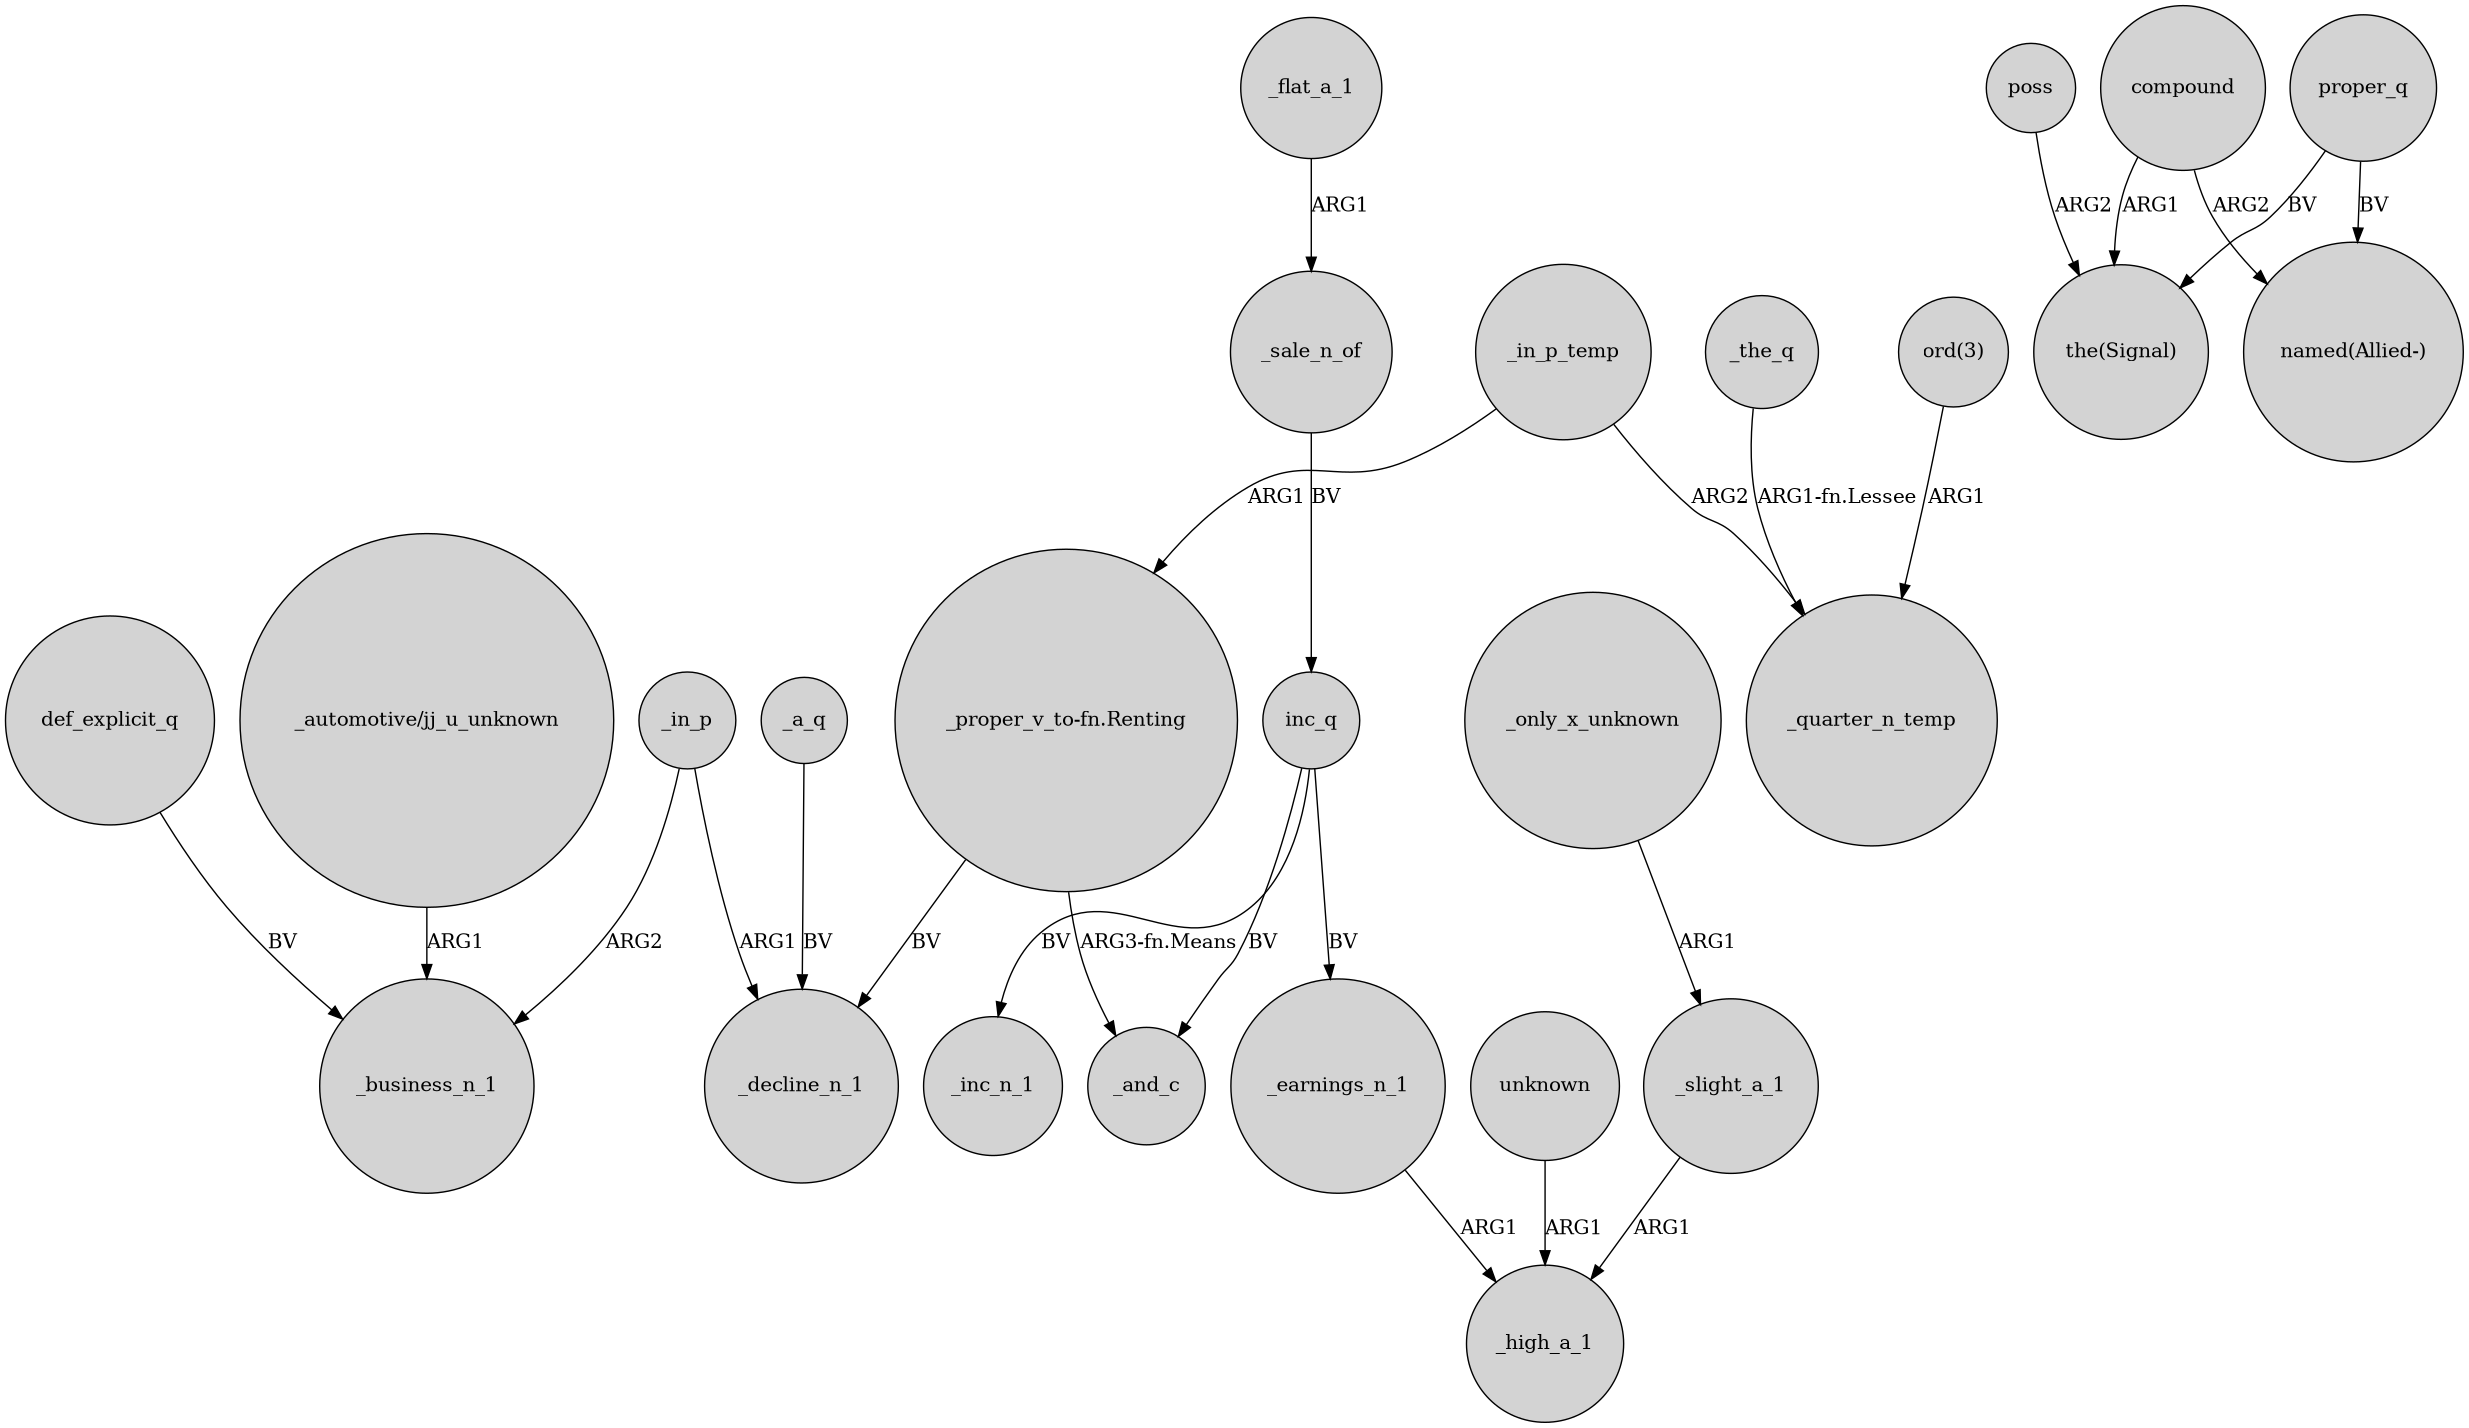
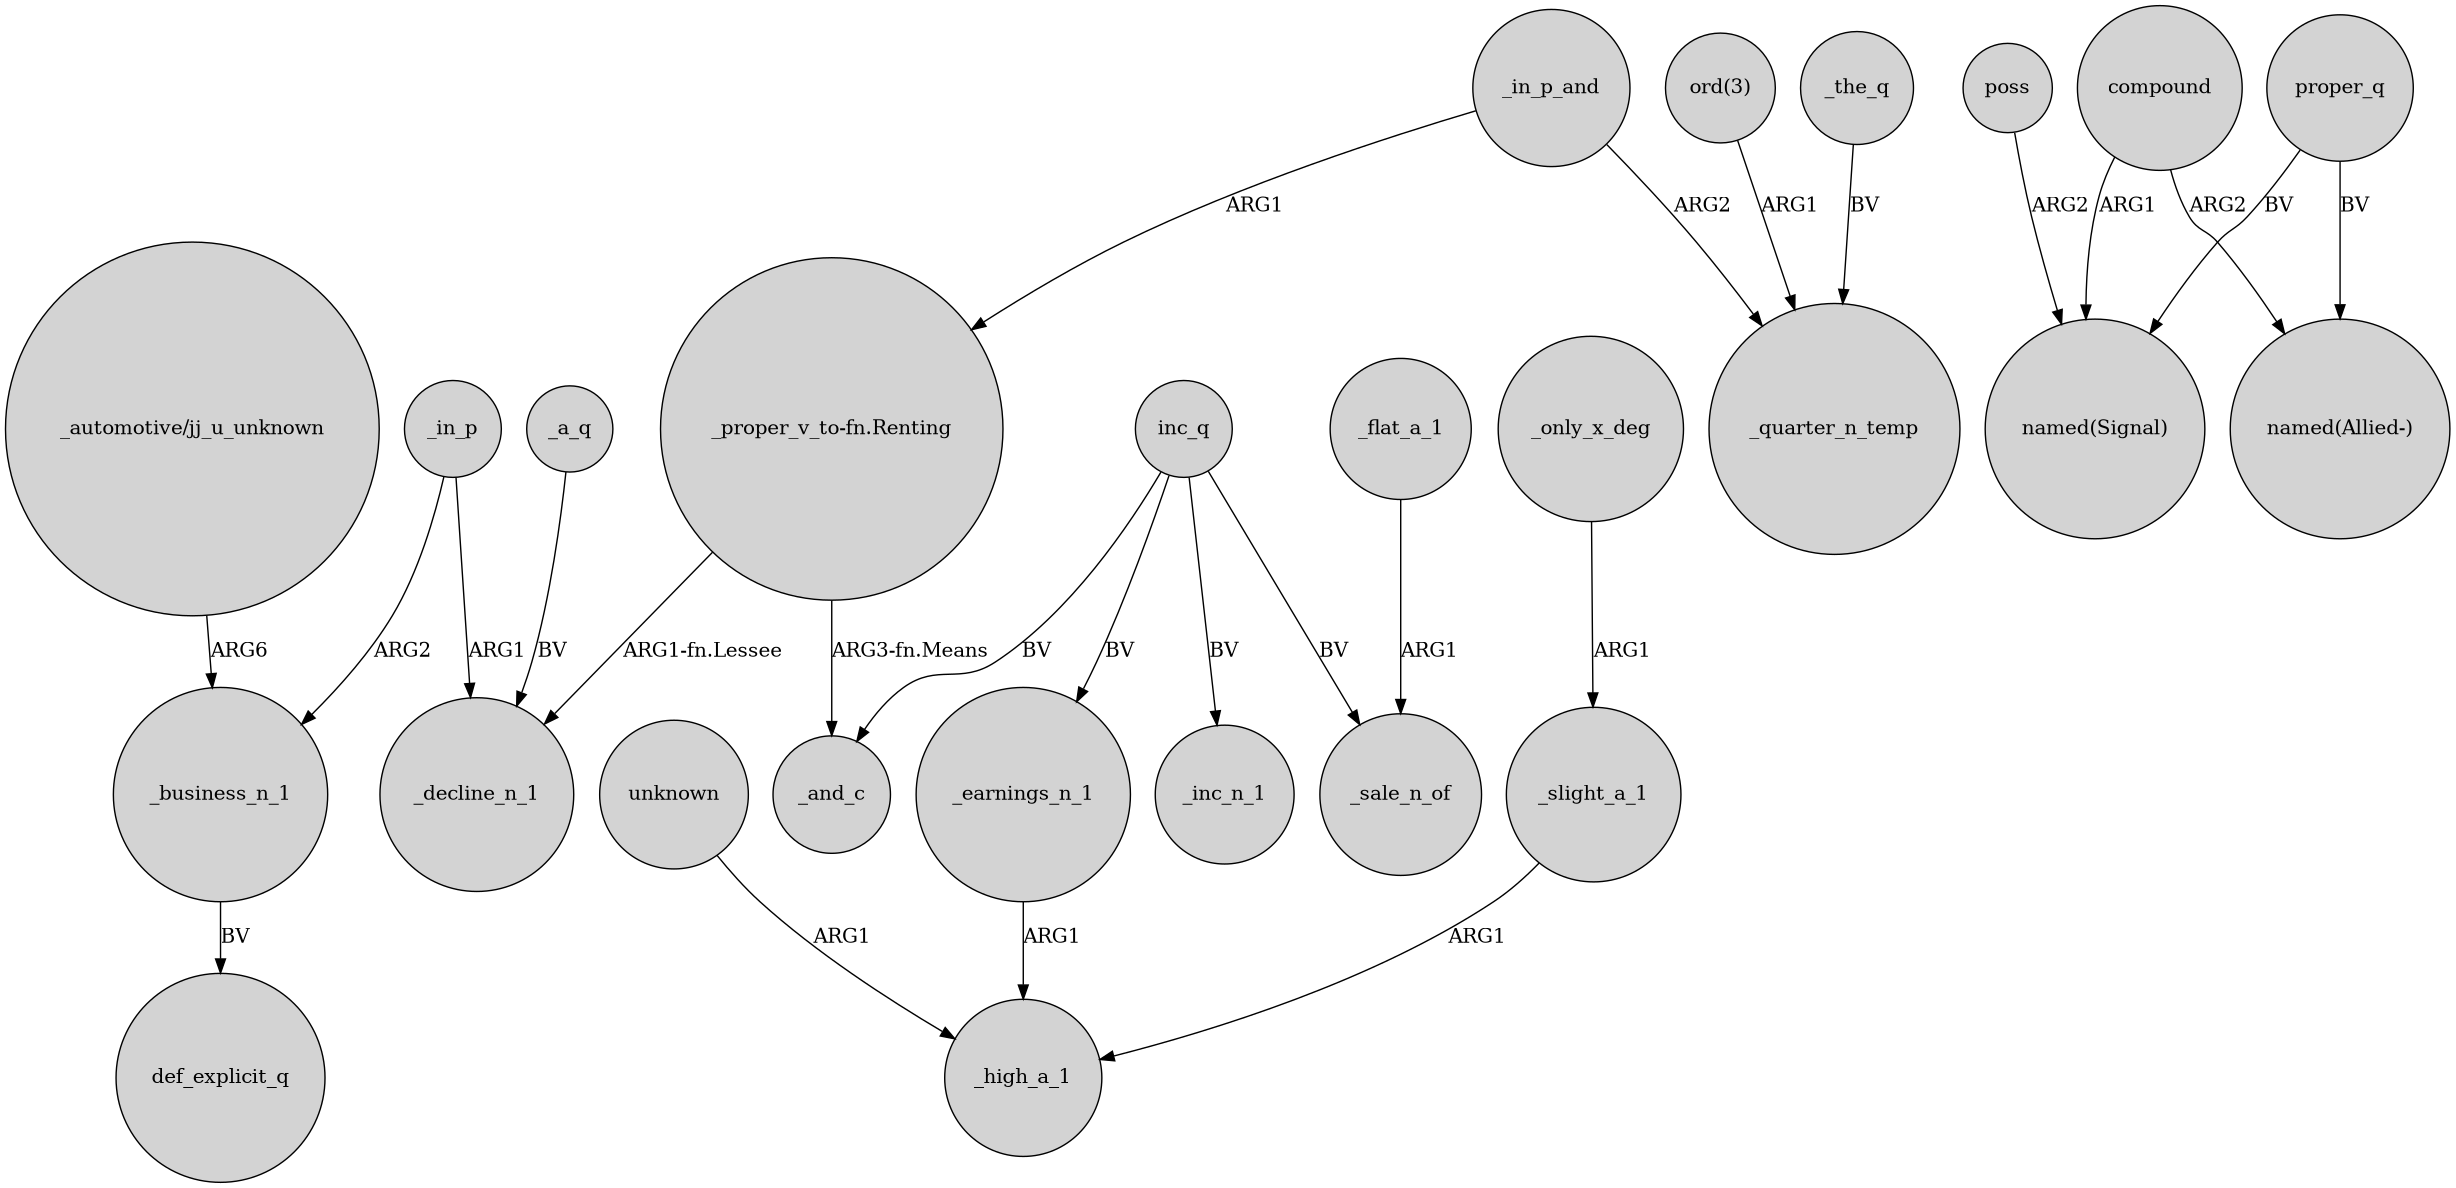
(1563, 352) -> (1551, 88)
(2121, 352) -> (2095, 429)
(1837, 498) -> (1865, 206)
(1311, 545) -> (1280, 592)
(1593, 720) -> (1591, 429)
(237, 919) -> (221, 930)
(456, 943) -> (240, 652)
(926, 943) -> (703, 652)
